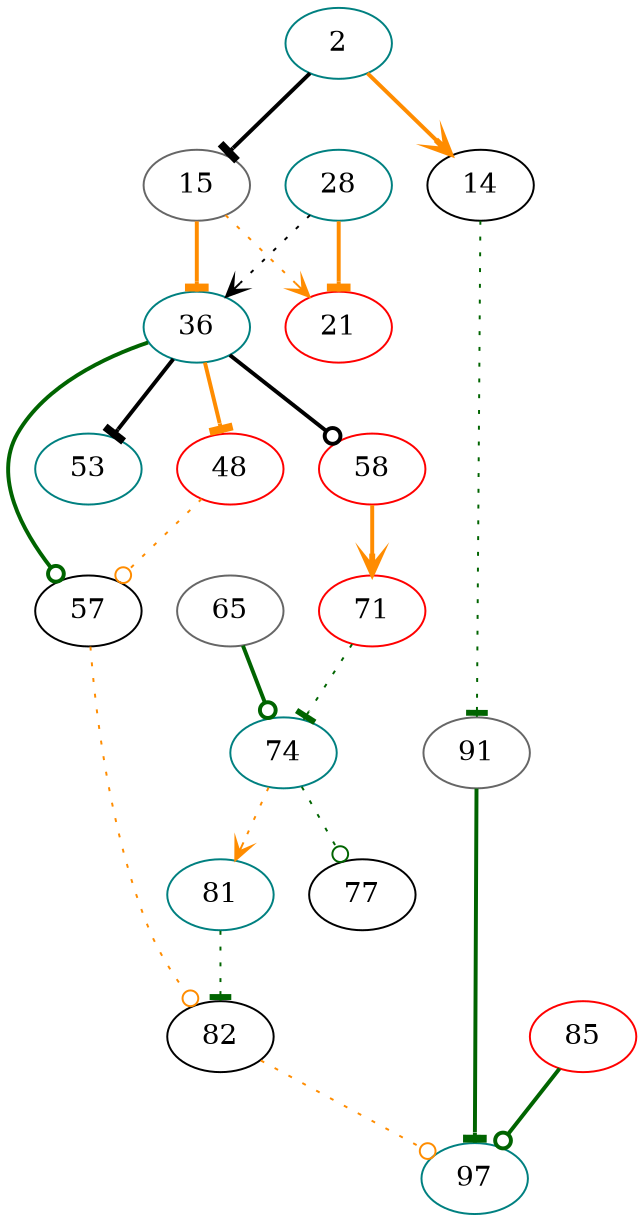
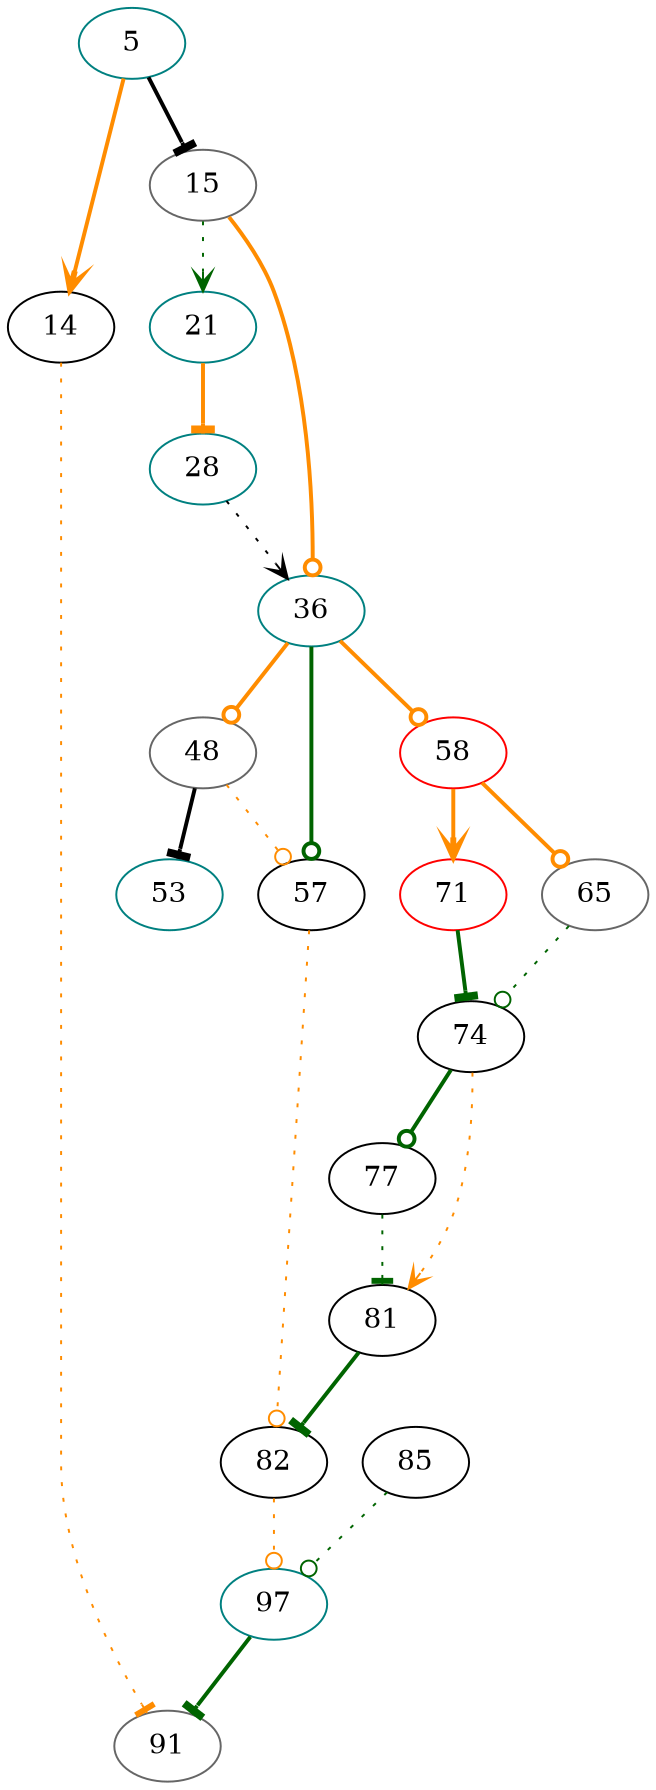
(339, 43) -> (132, 43)
(259, 247) -> (203, 247)
(197, 251) -> (298, 381)
(339, 251) -> (203, 393)
(339, 327) -> (203, 327)
(212, 393) -> (262, 676)
(278, 393) -> (376, 676)
(146, 394) -> (188, 819)
(479, 464) -> (61, 1041)
(230, 469) -> (203, 753)
(254, 674) -> (539, 960)
(331, 678) -> (461, 960)
(284, 753) -> (471, 1037)
(319, 817) -> (431, 1101)
none -> (518, 818)
(220, 895) -> (382, 1320)
(476, 960) -> (224, 1671)
(220, 961) -> (331, 1387)
(583, 1037) -> (416, 1462)
(534, 1101) -> (351, 1527)
none -> (382, 1245)
